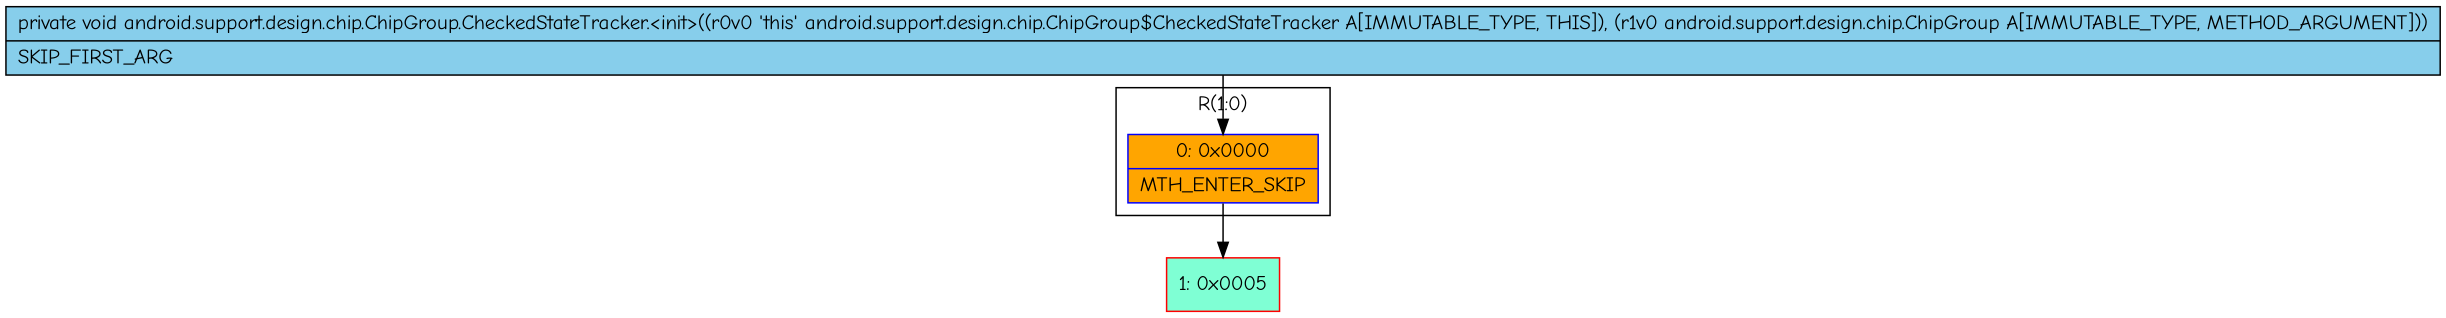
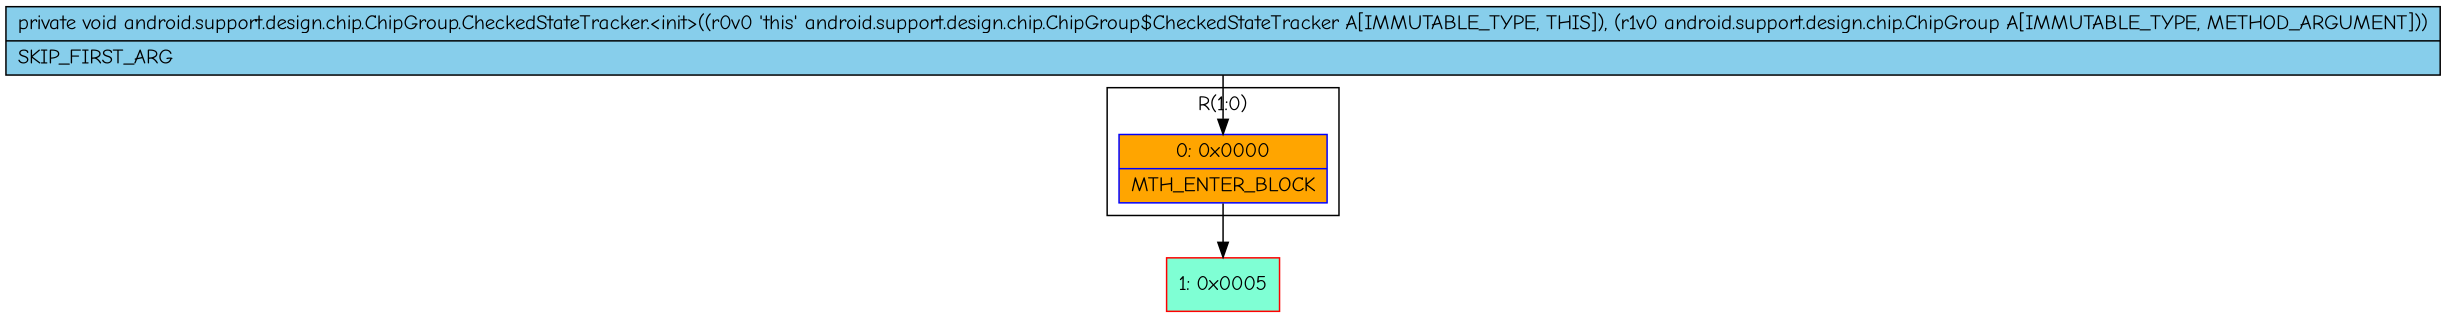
(1223, 185) -> (1223, 185)
